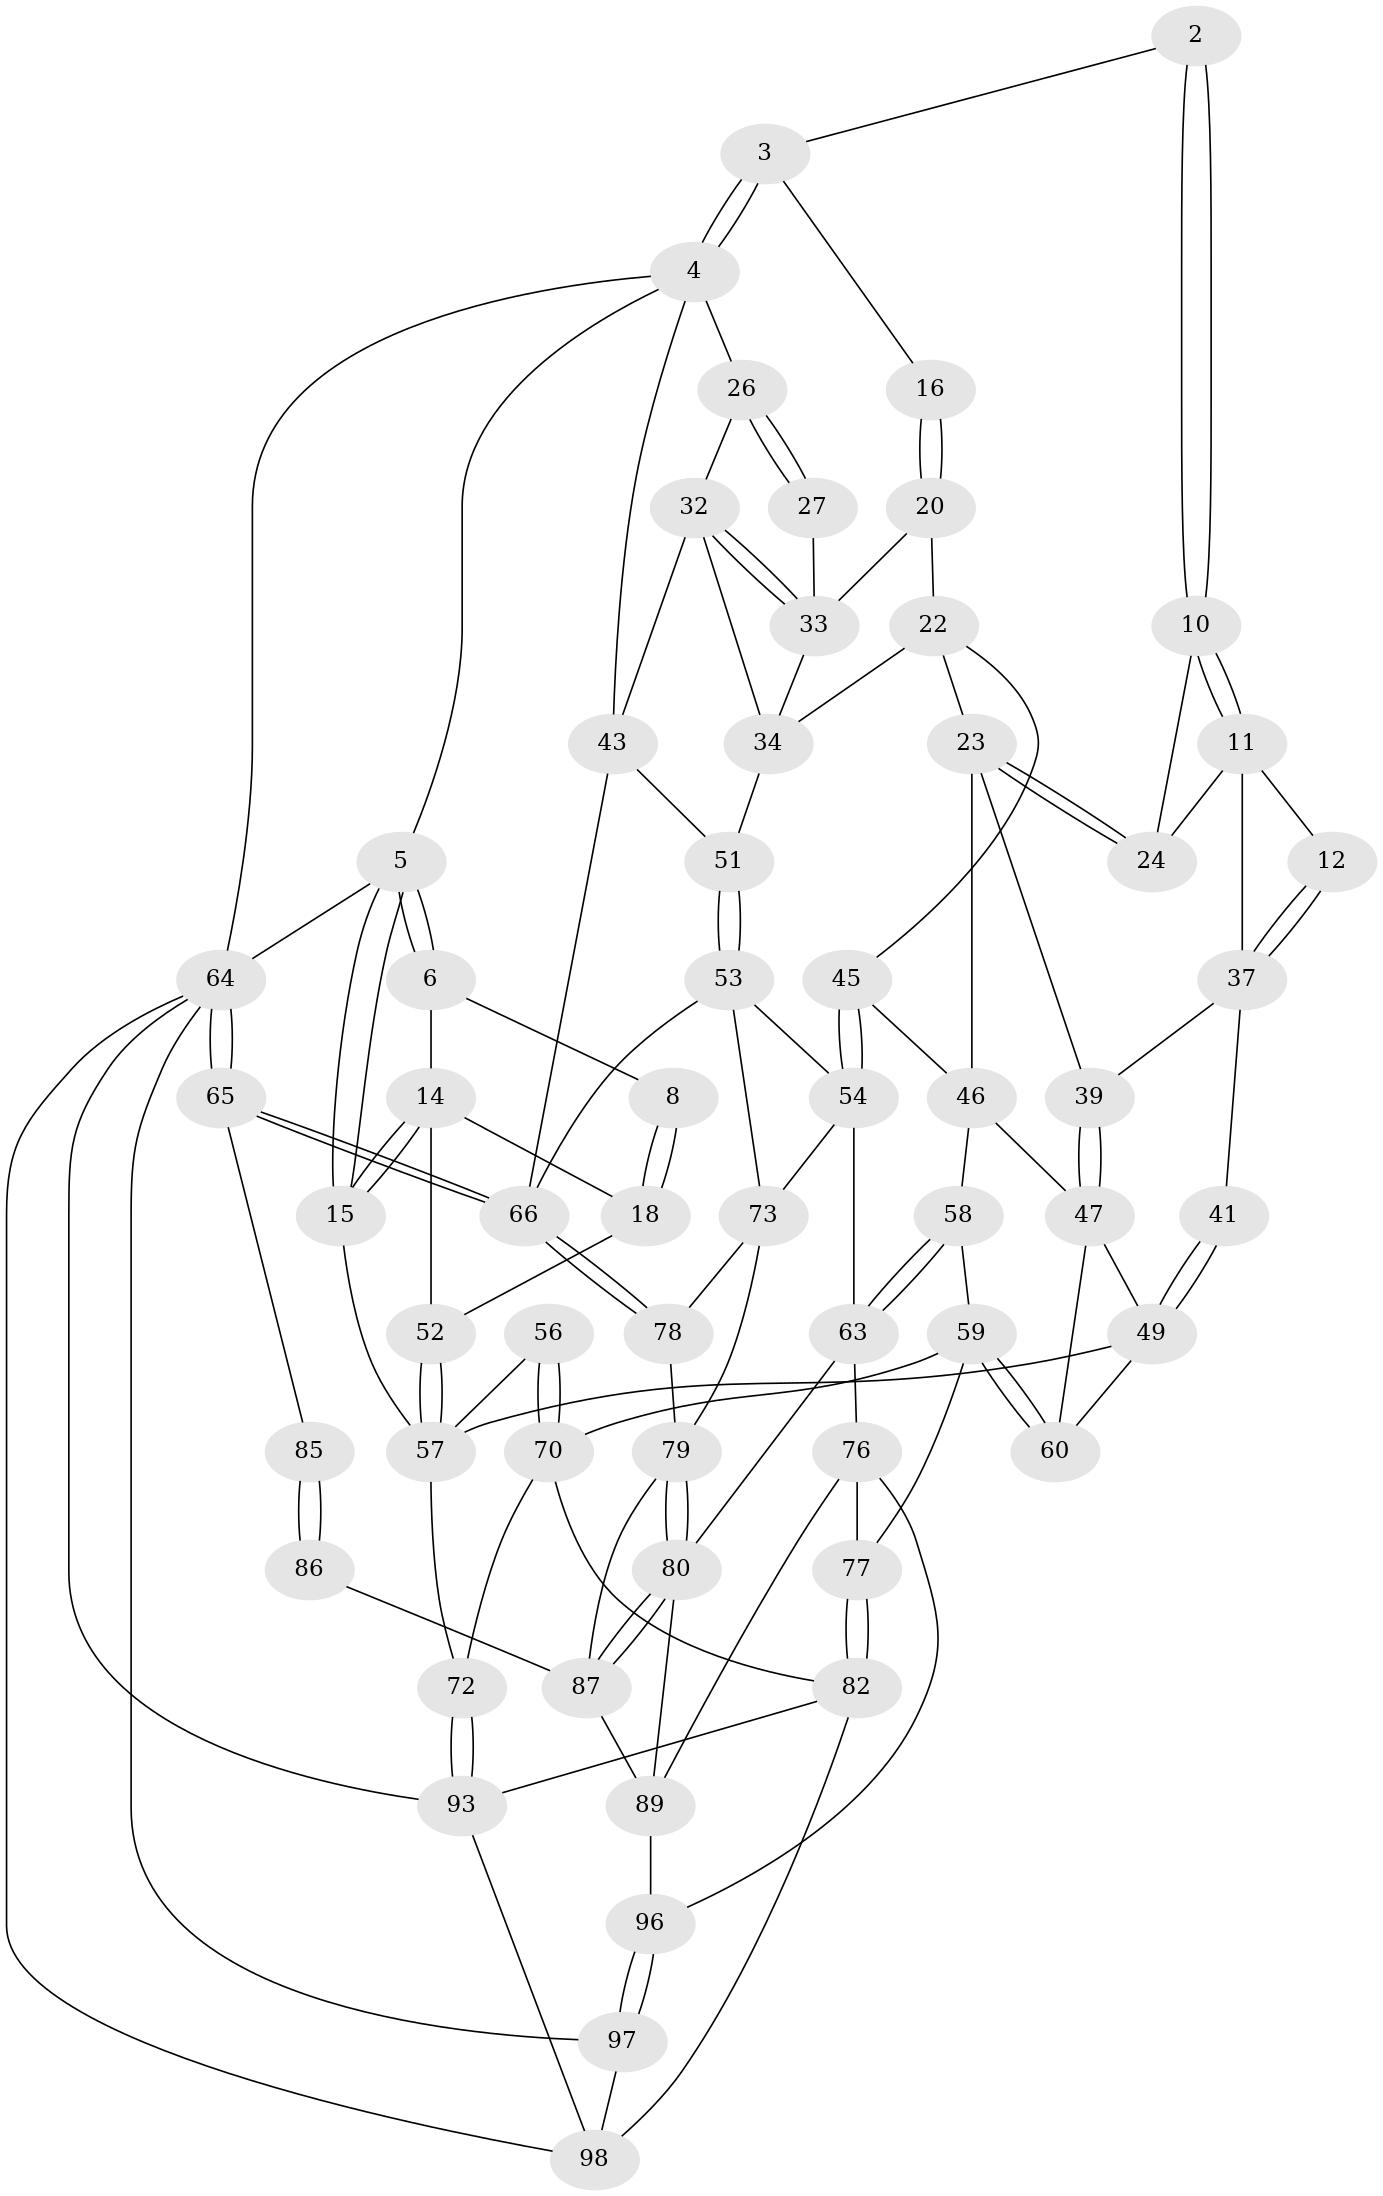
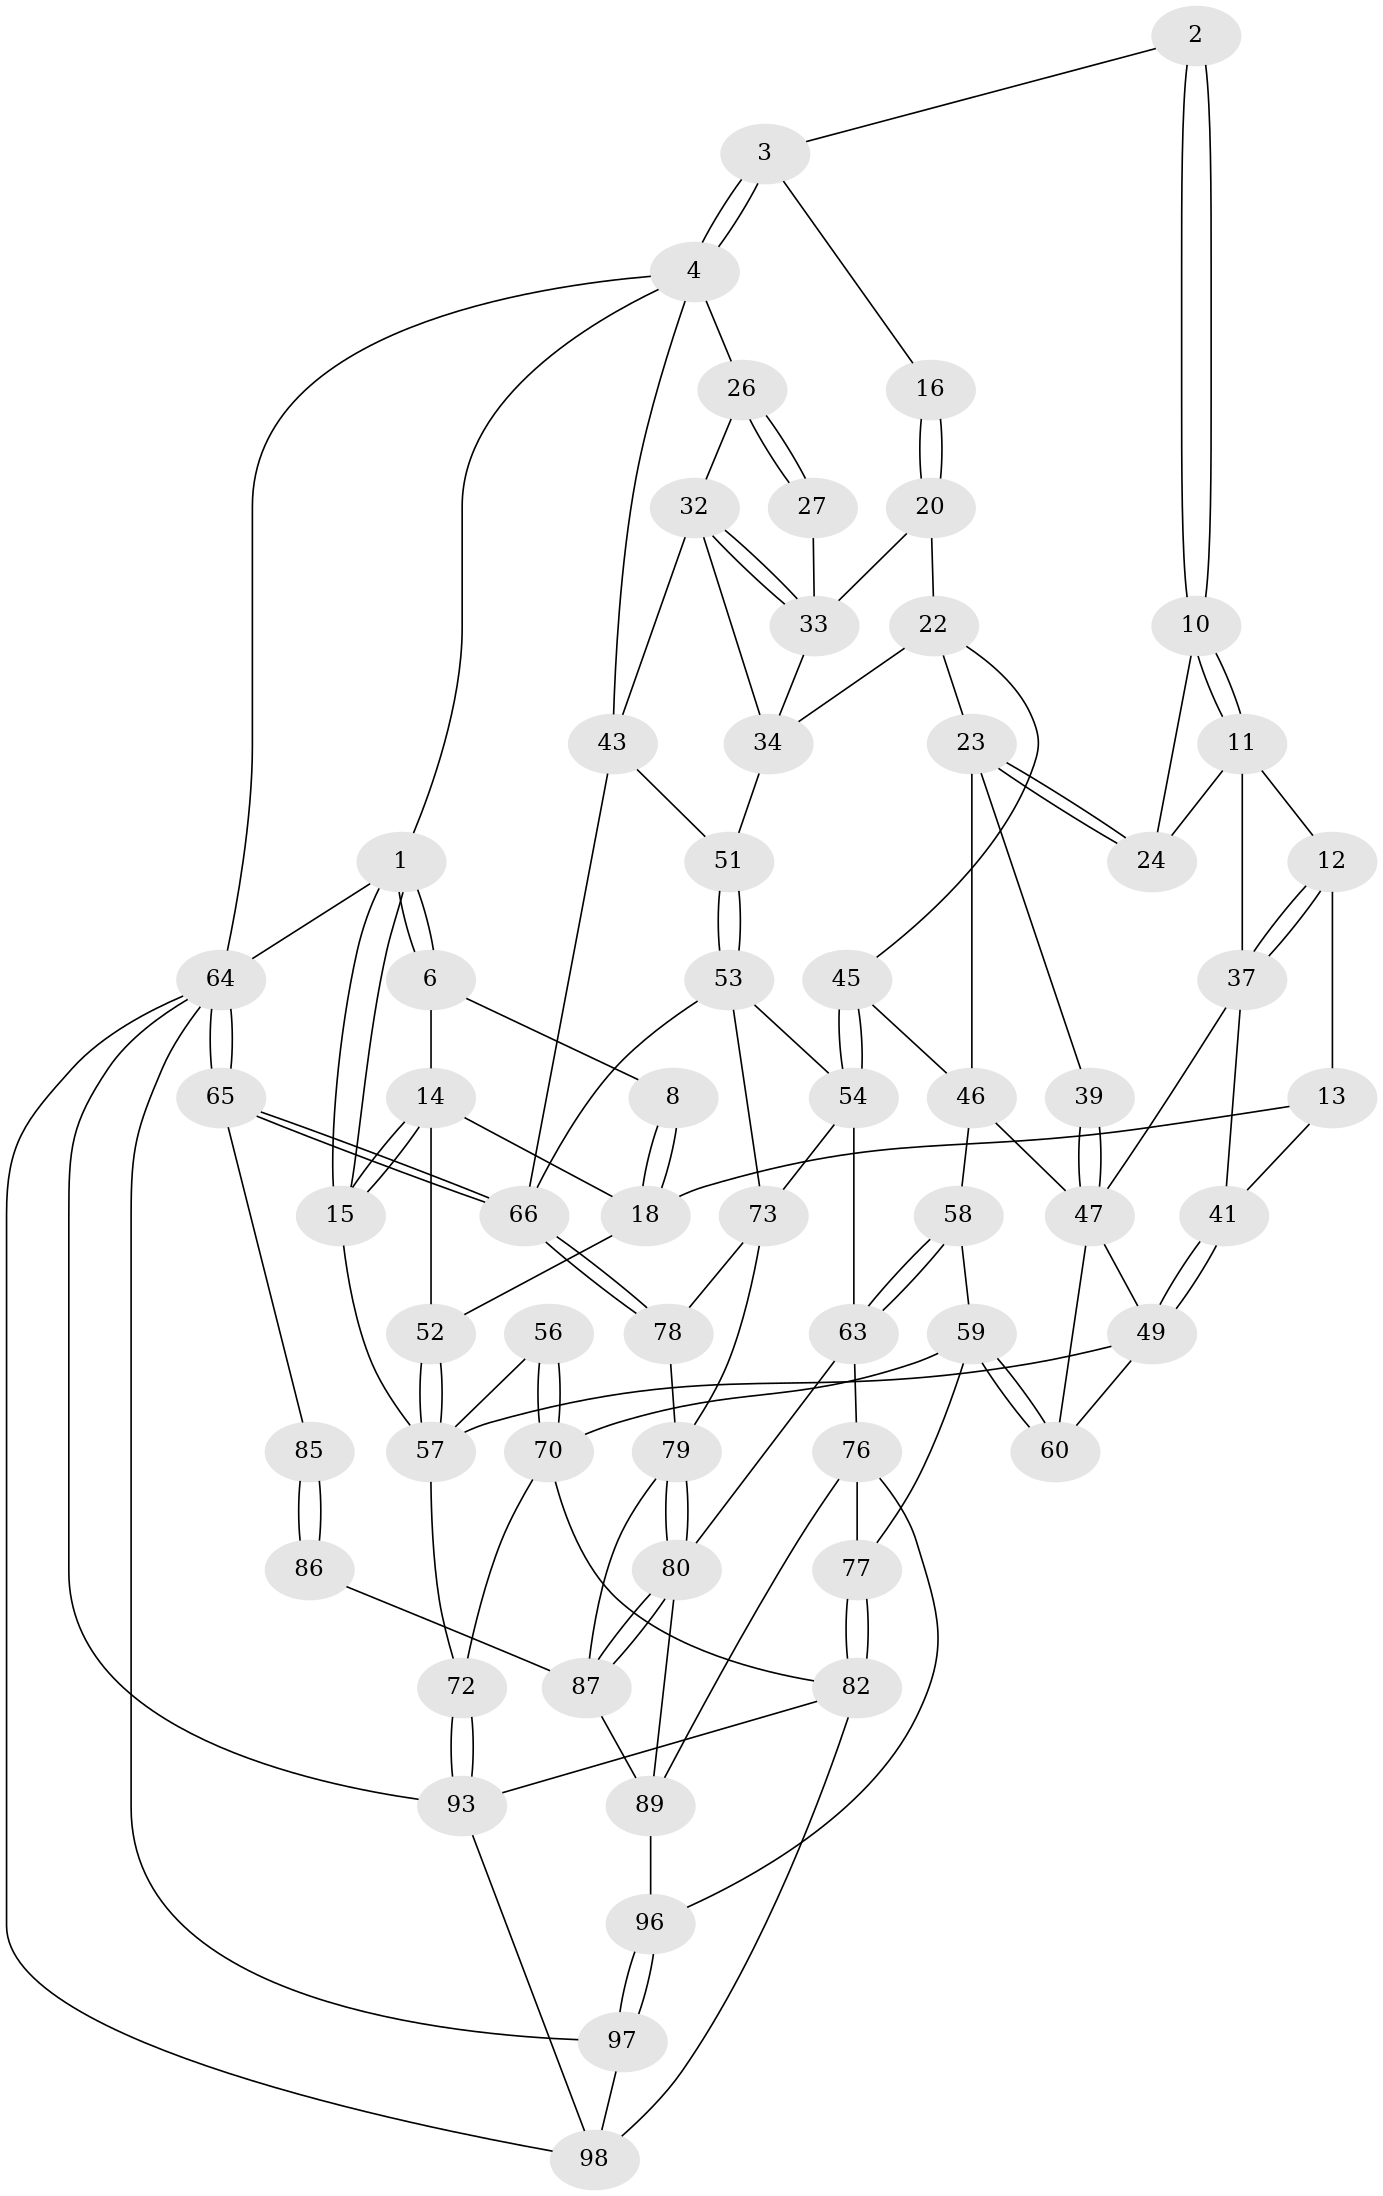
(402, 862) -> (402, 862)
(1166, 1039) -> (1168, 1099)
none -> (1332, 1098)
